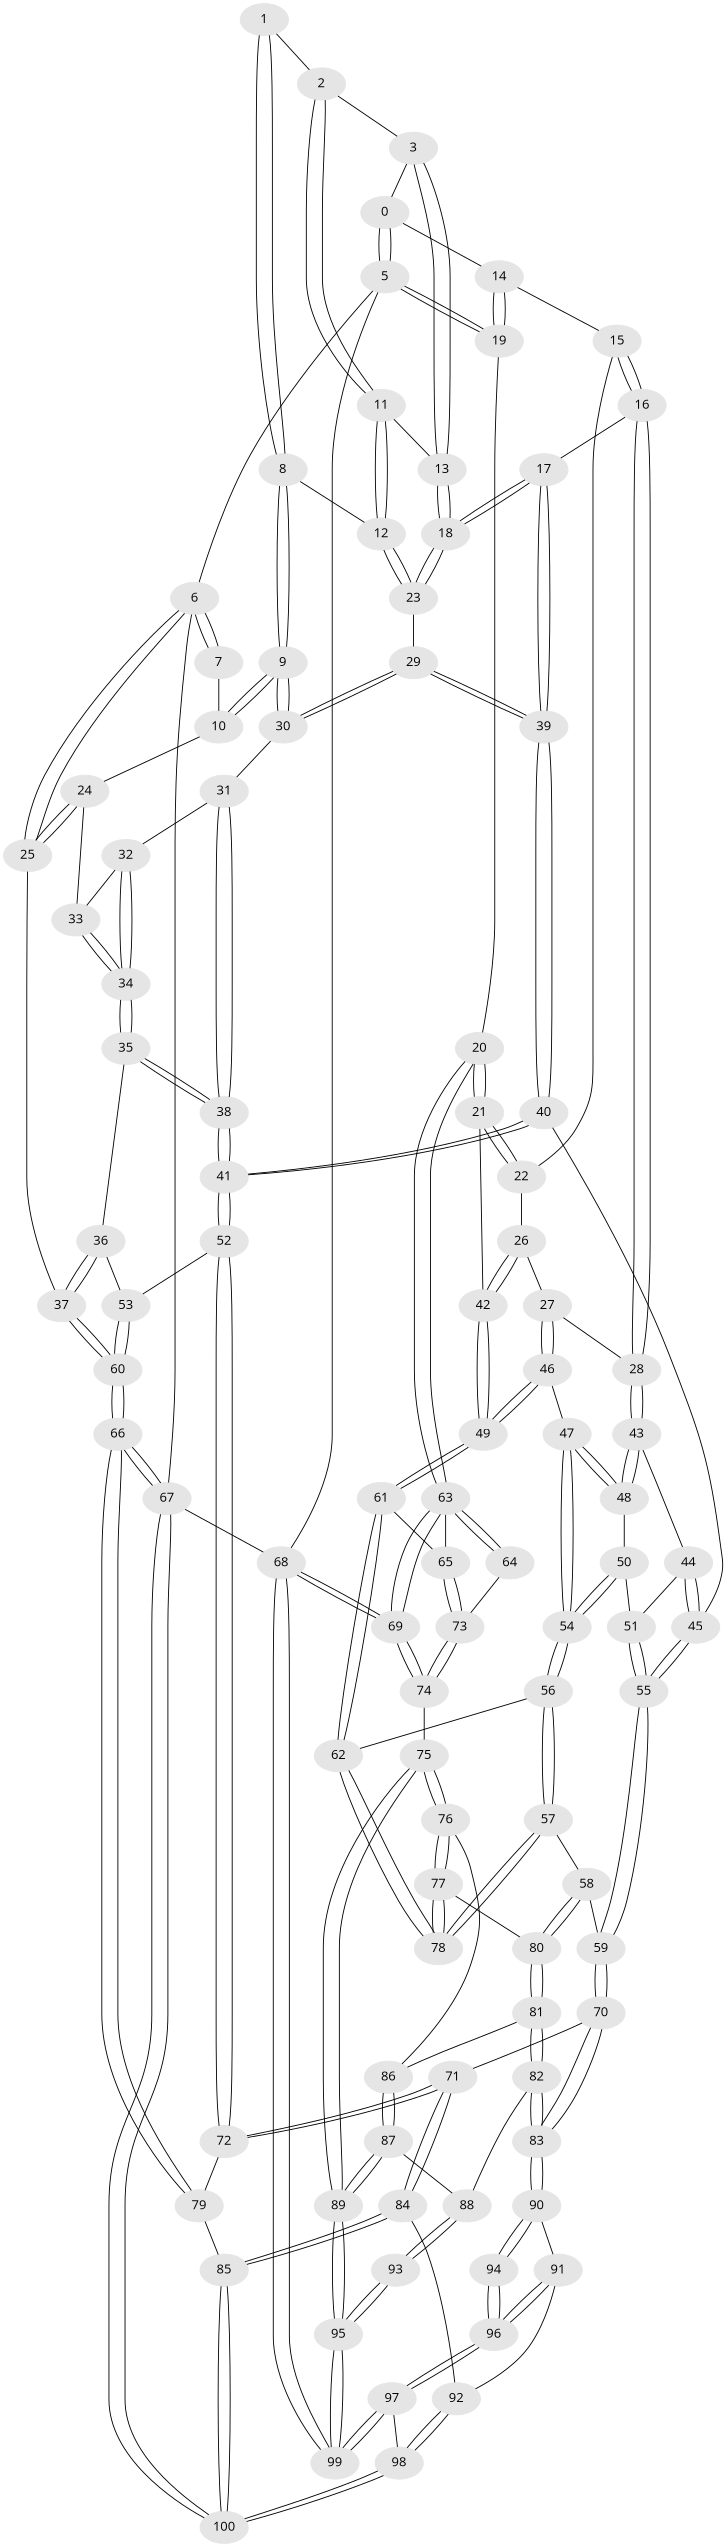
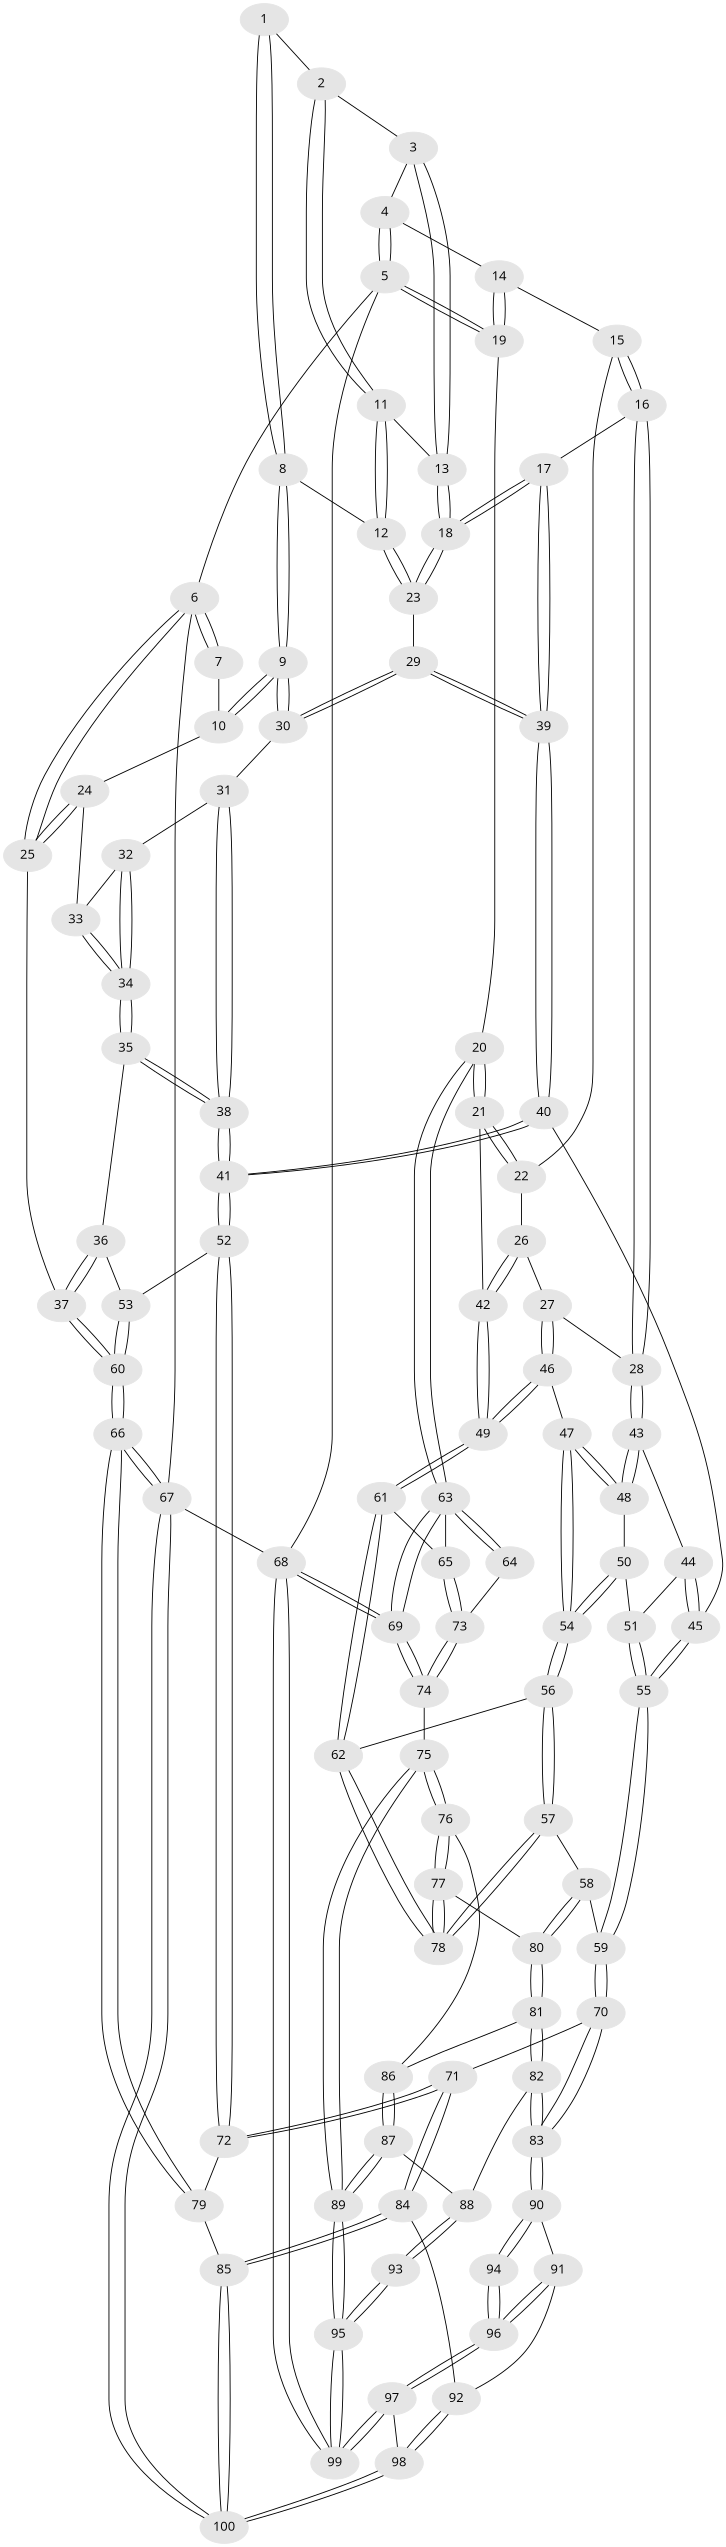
(385, 213) -> (385, 213)
